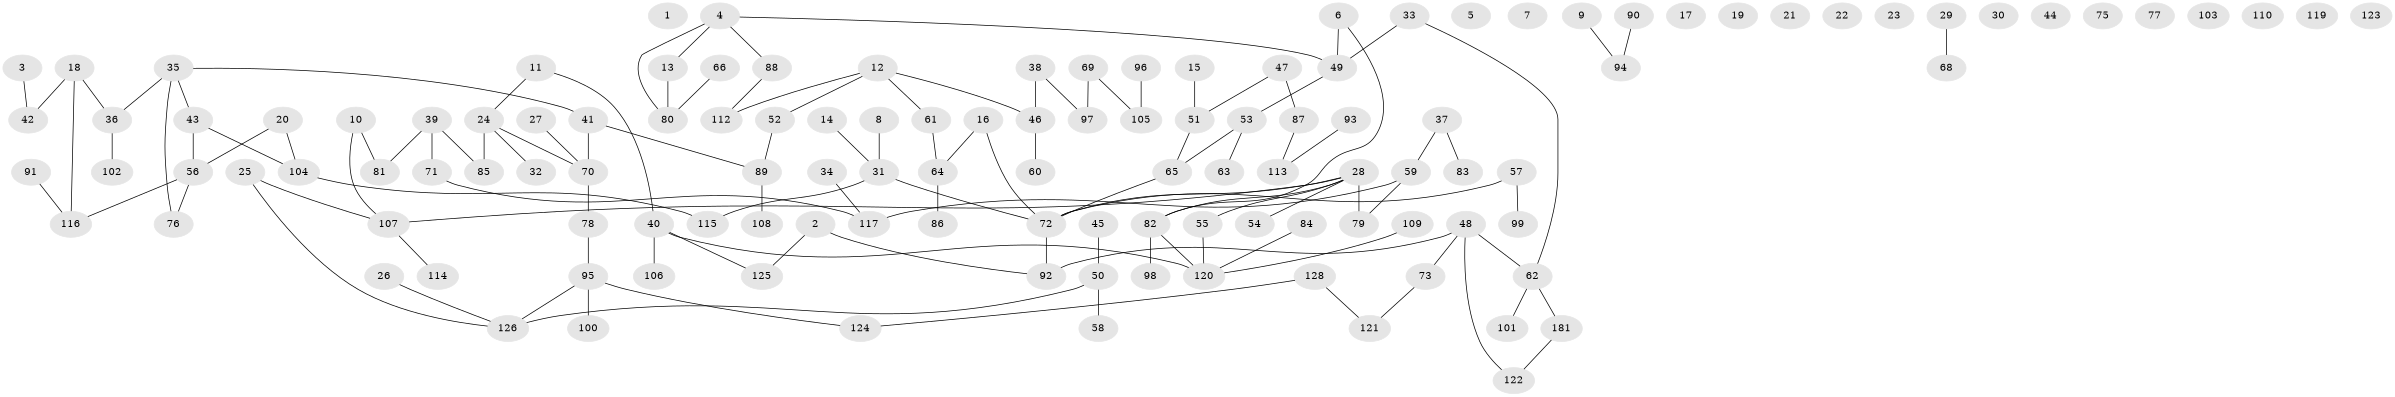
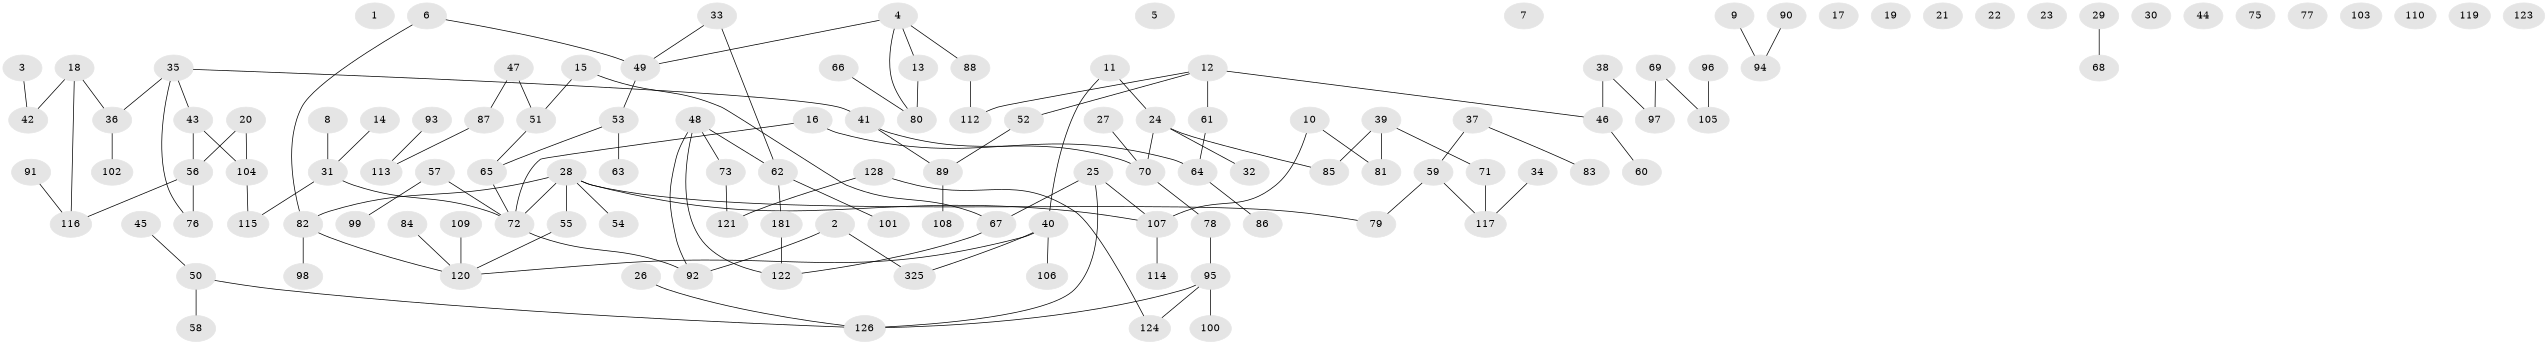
none -> (996, 224)
(762, 276) -> (915, 276)
